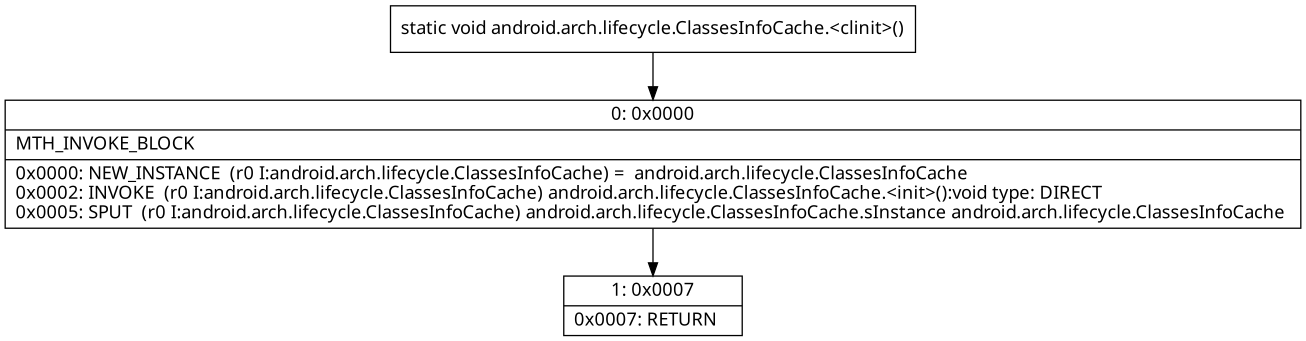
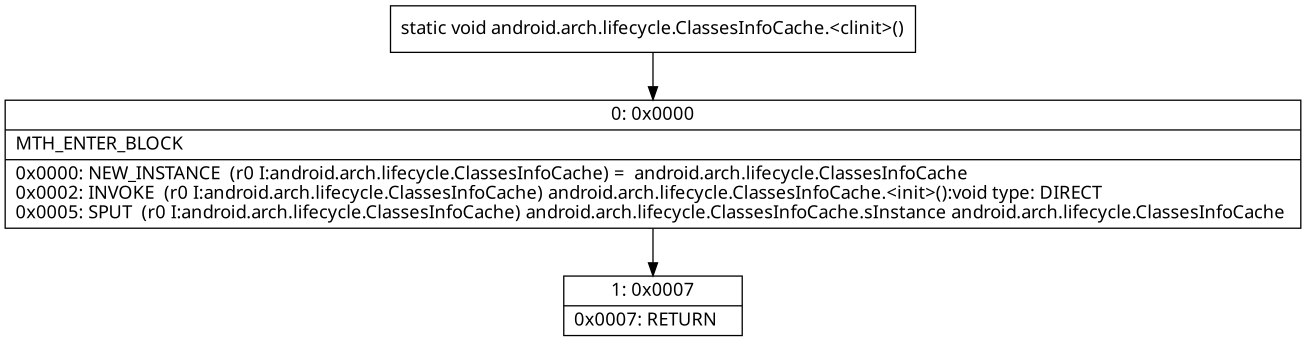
(105, 144) -> (100, 144)
